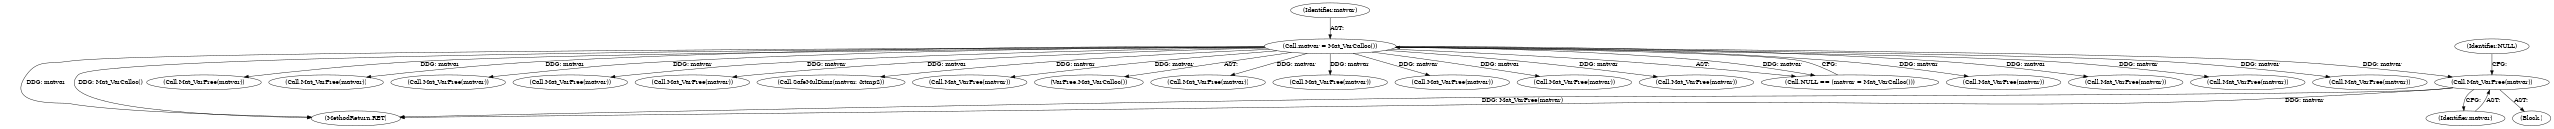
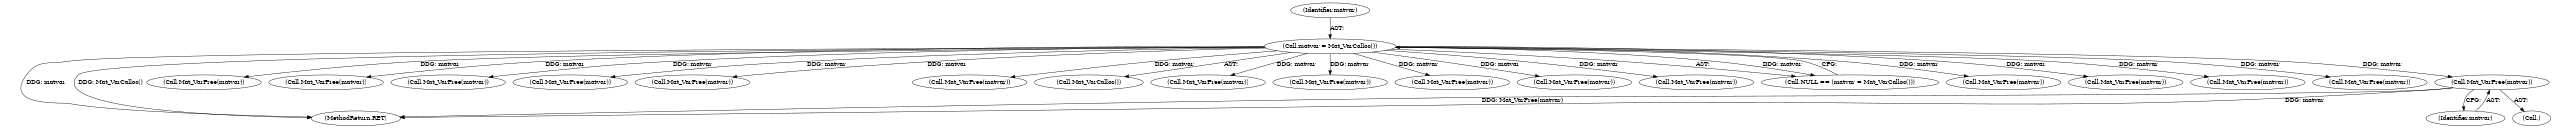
(2492, 46) -> none
(831, 82) -> none
(1089, 82) -> (1089, 82)
(2532, 118) -> (2532, 118)
